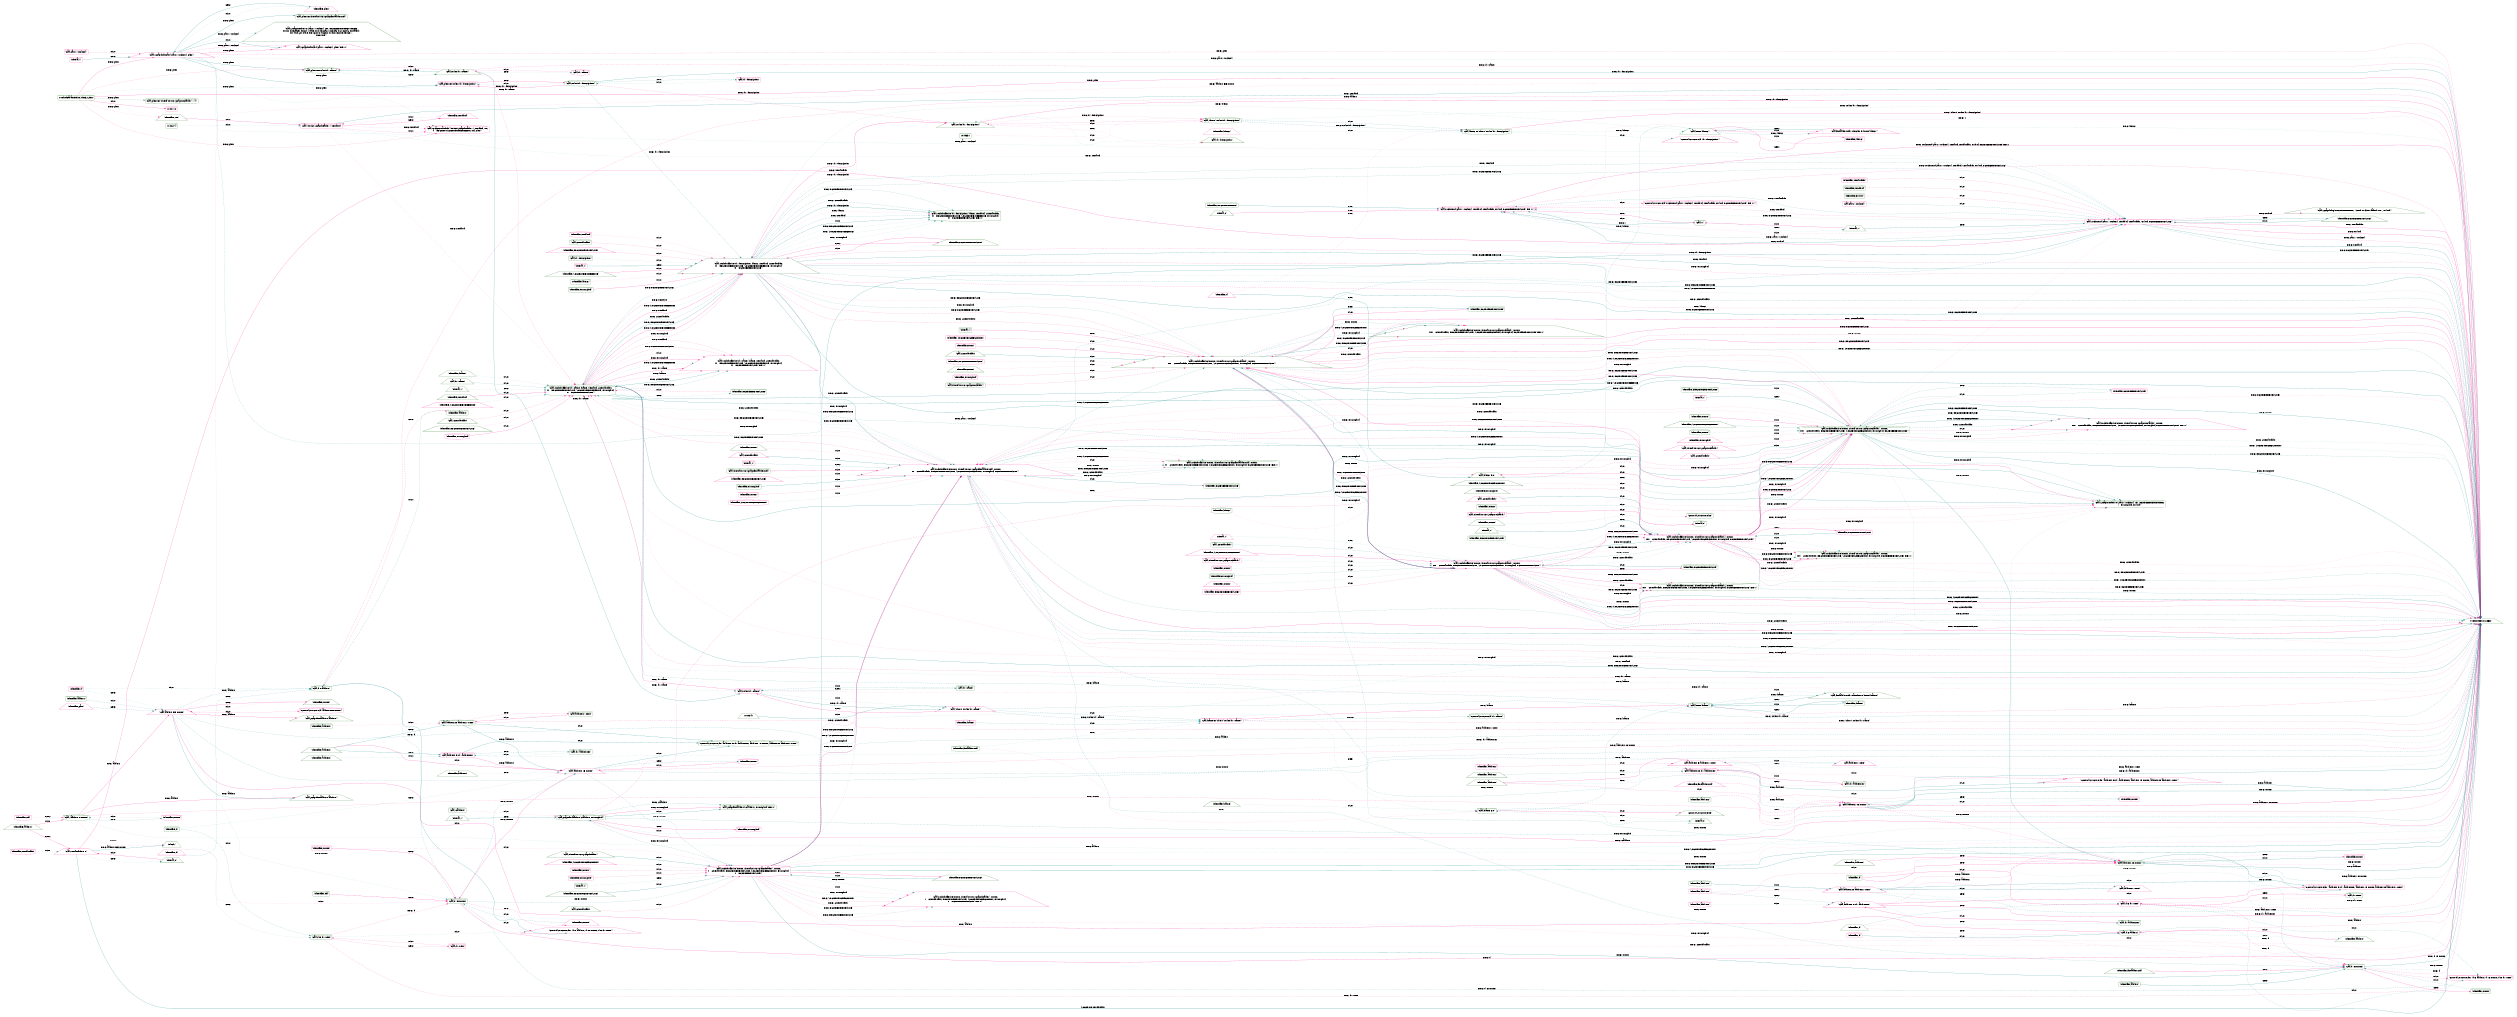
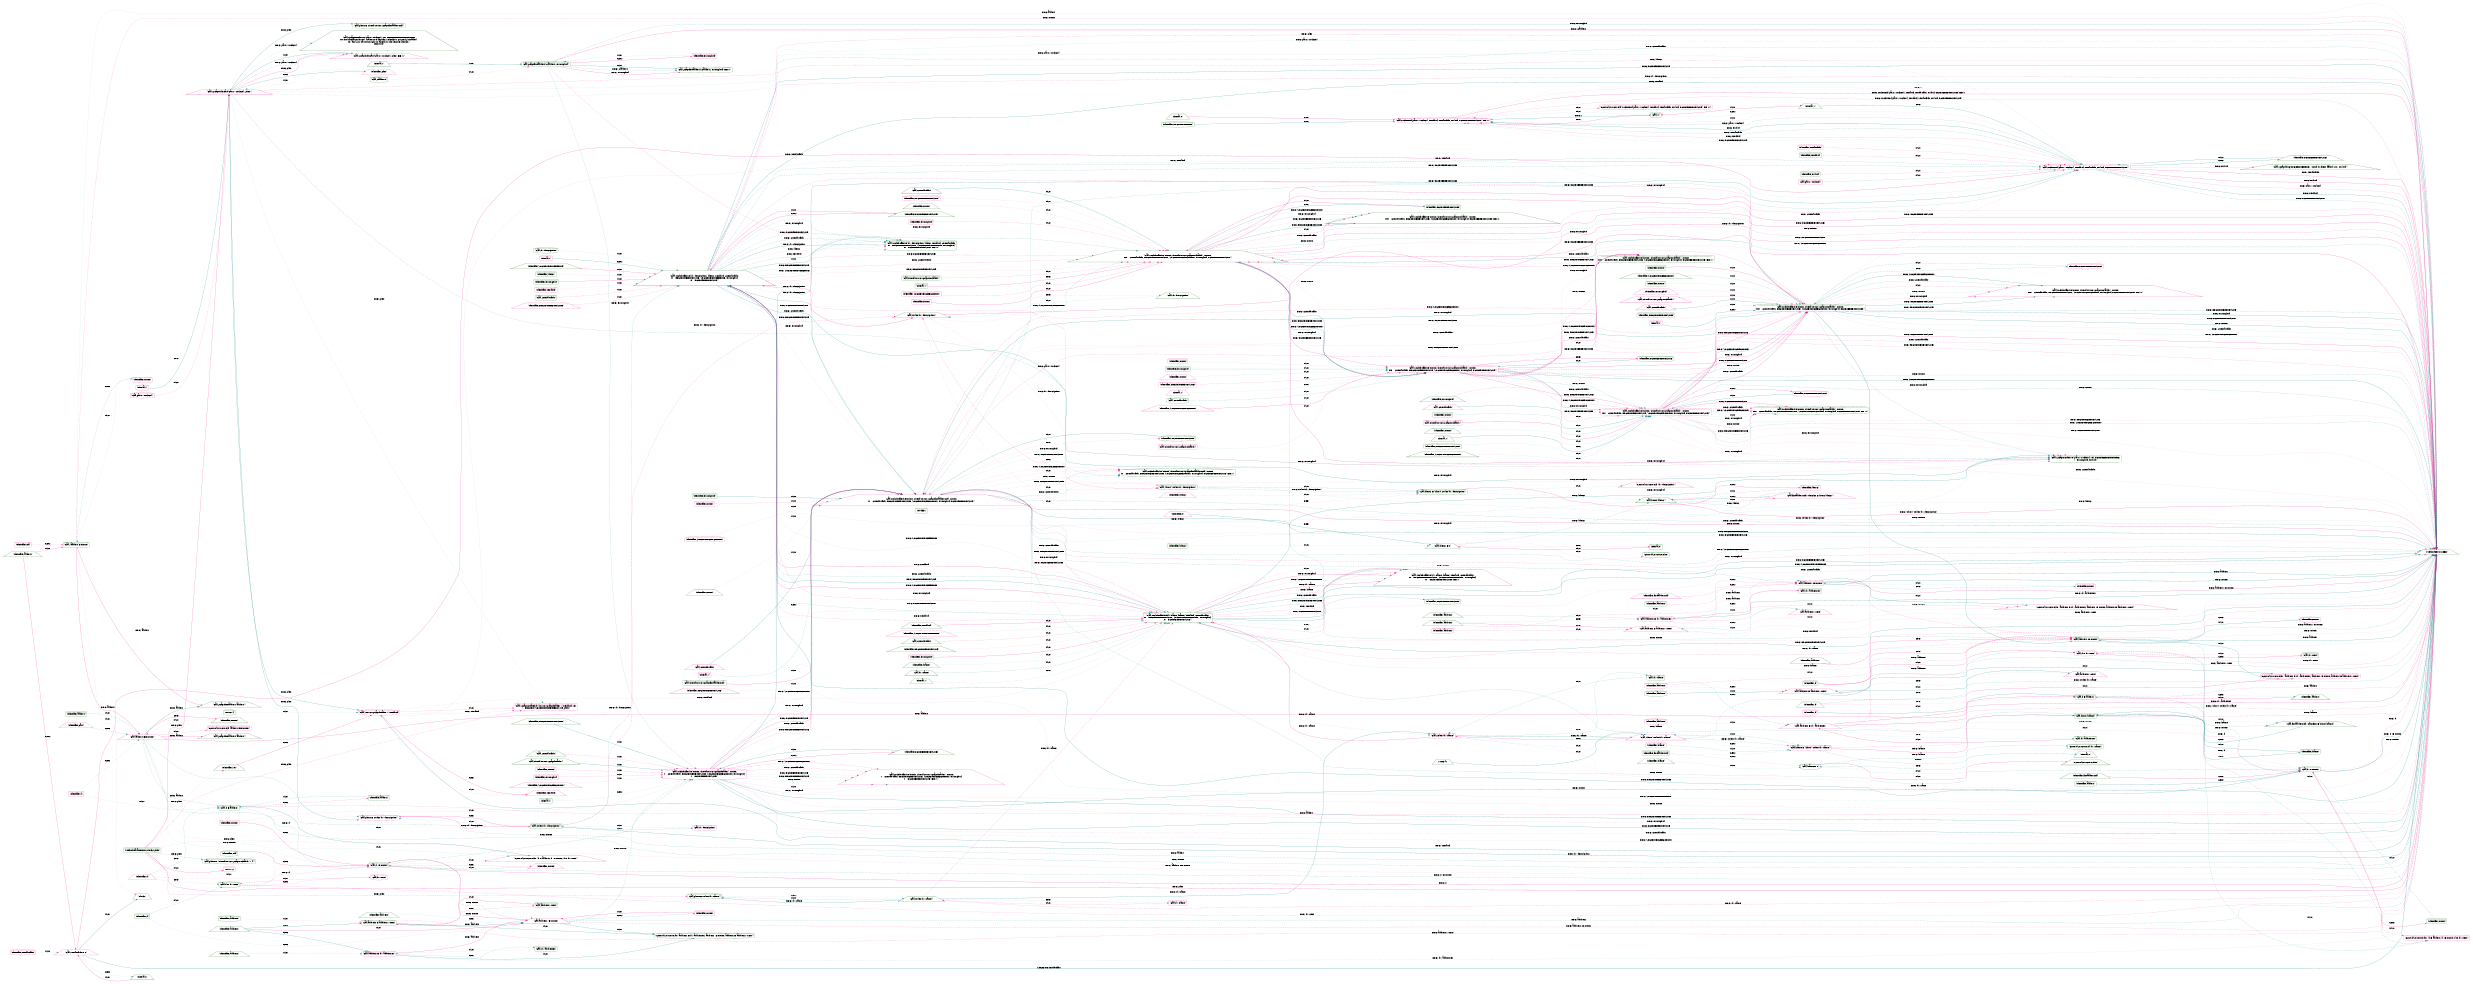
(243, 66) -> (239, 438)
(1342, 772) -> (1731, 746)
(113, 841) -> (108, 719)
(113, 847) -> (108, 914)
